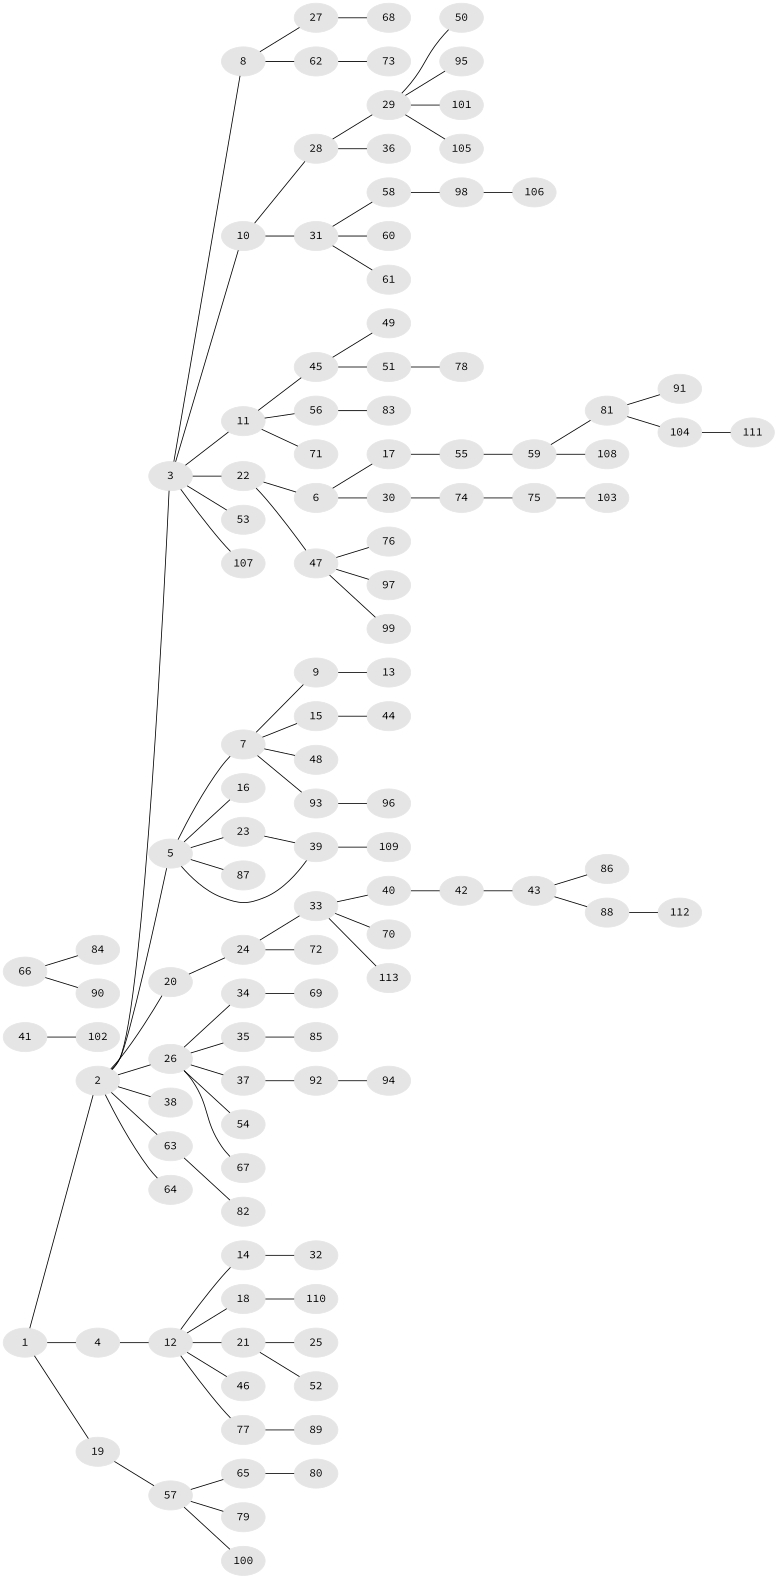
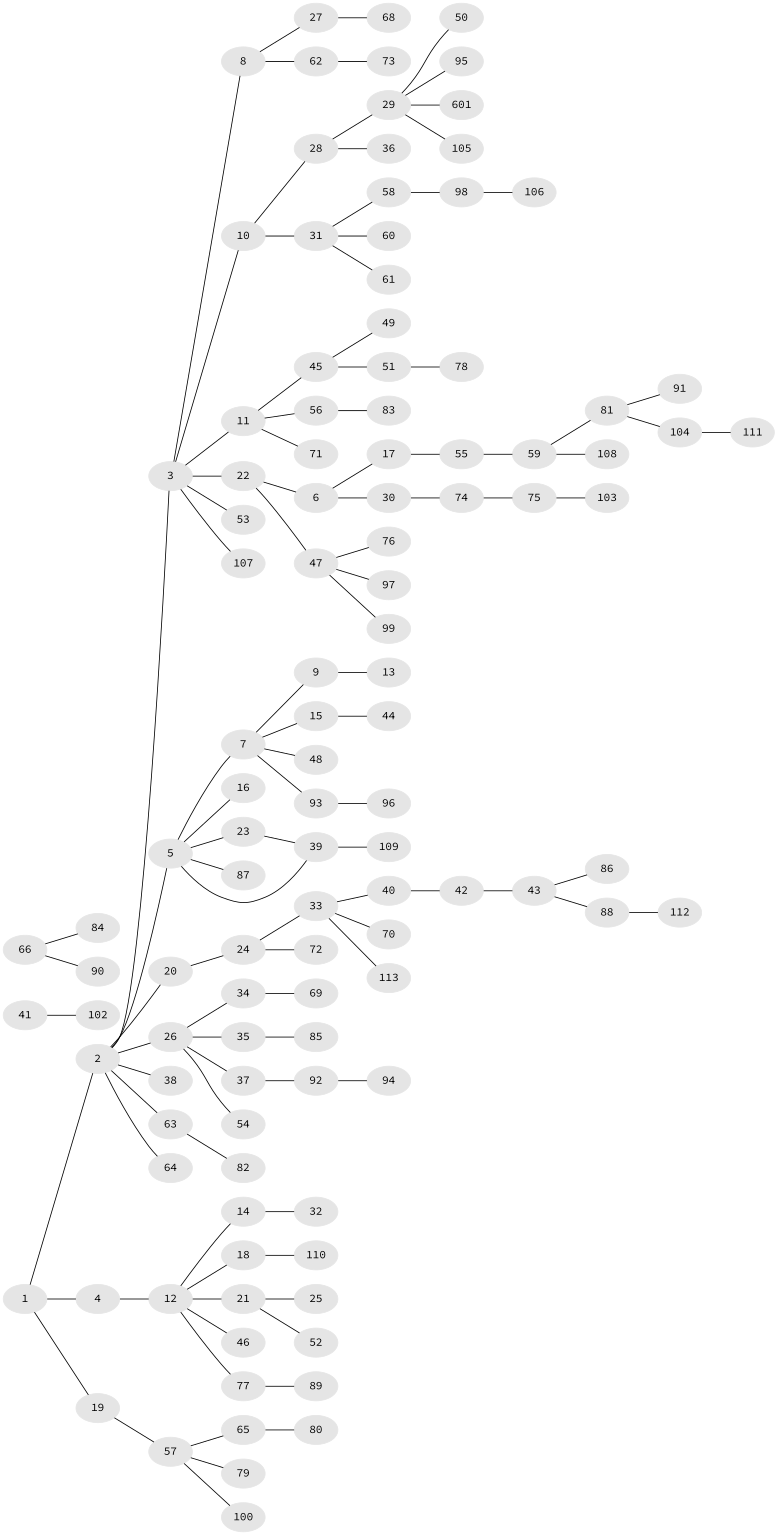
(462, 105) -> (462, 105)
(243, 1168) -> none
